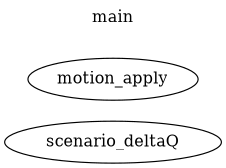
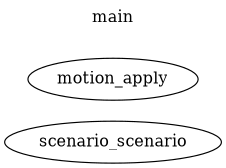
(113, 142) -> (113, 142)
